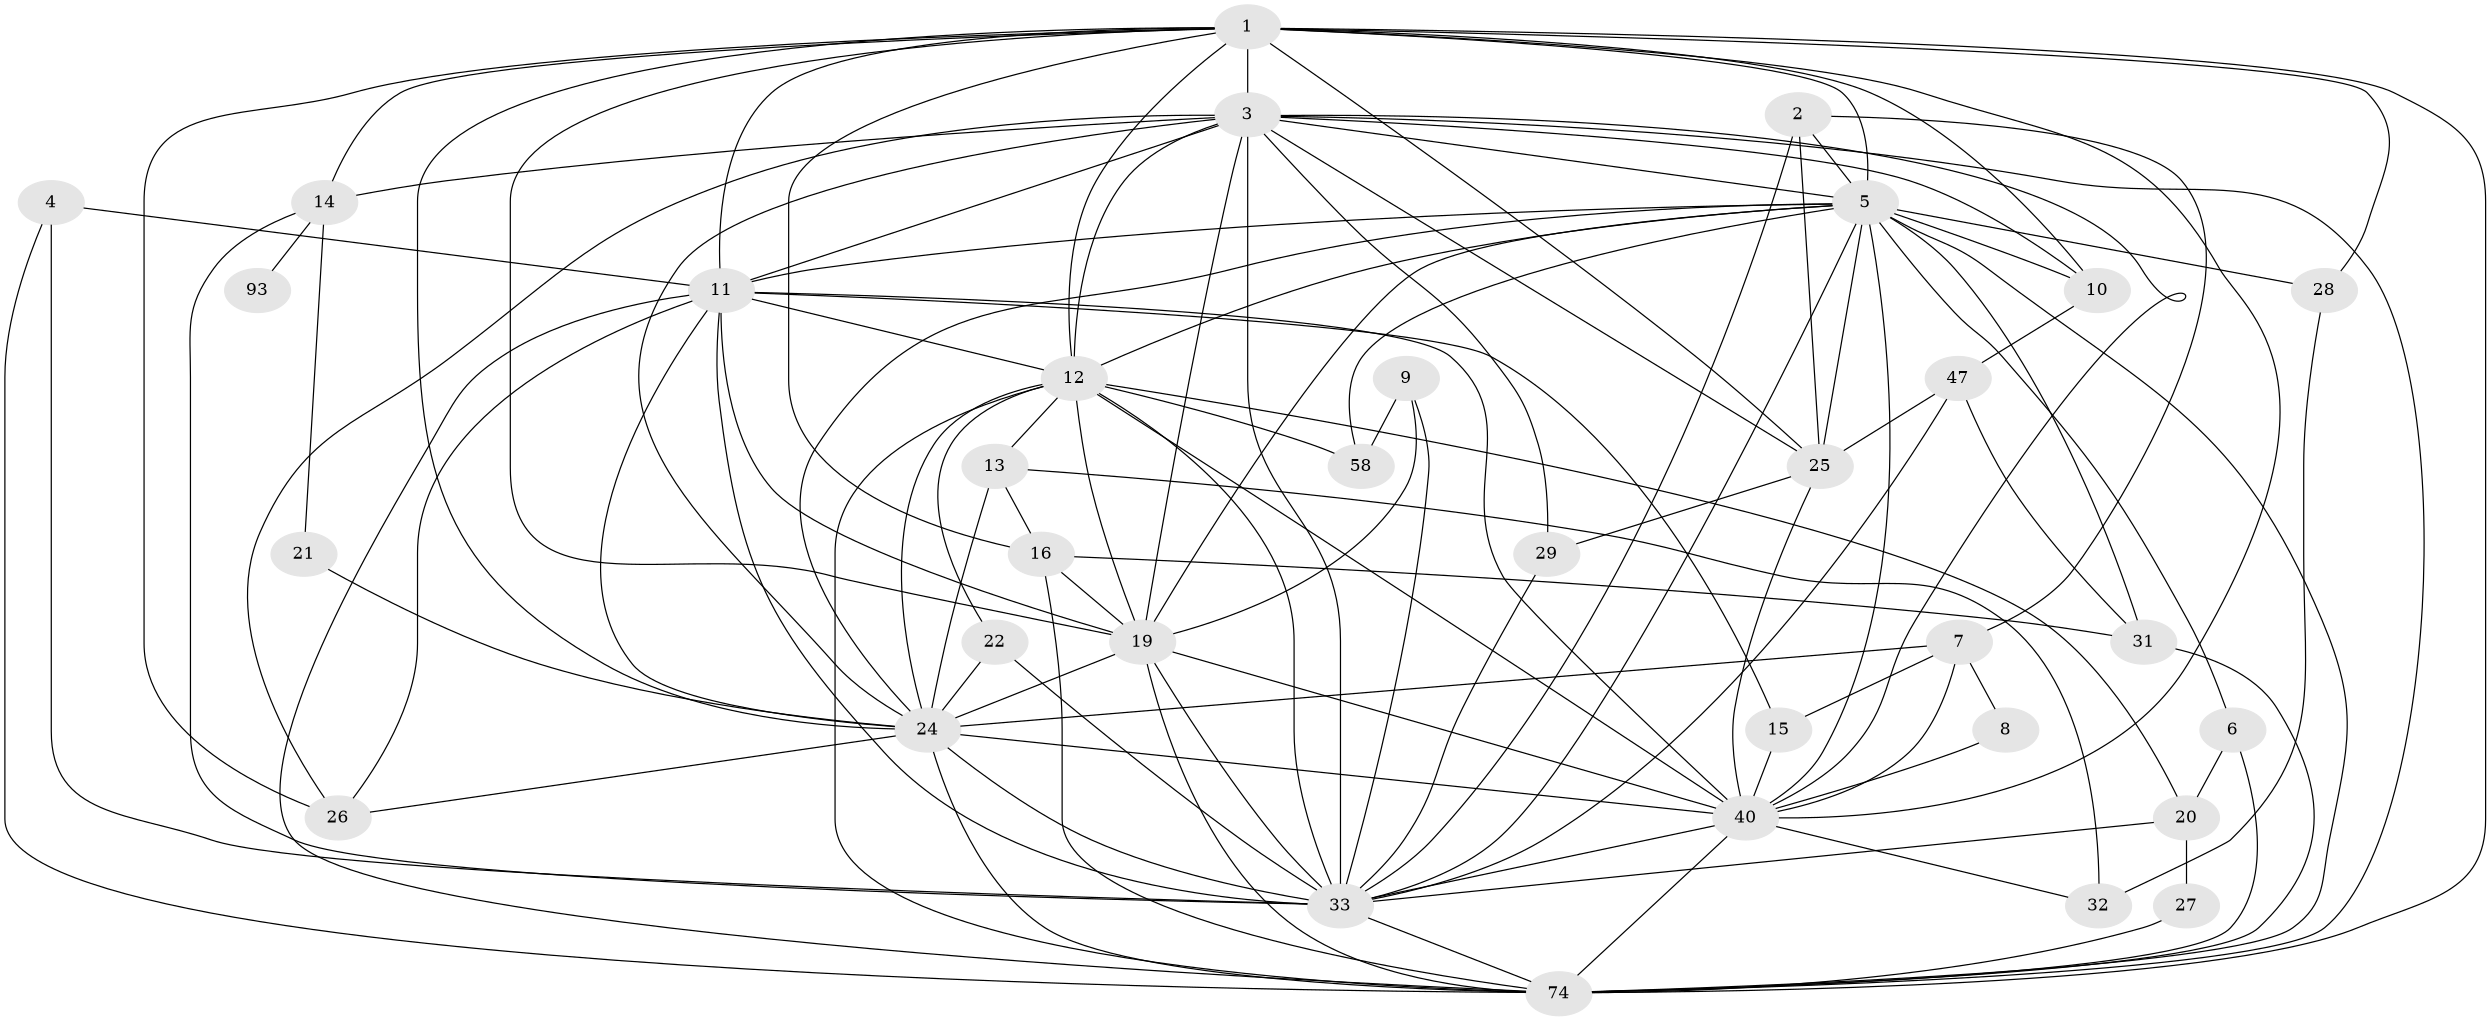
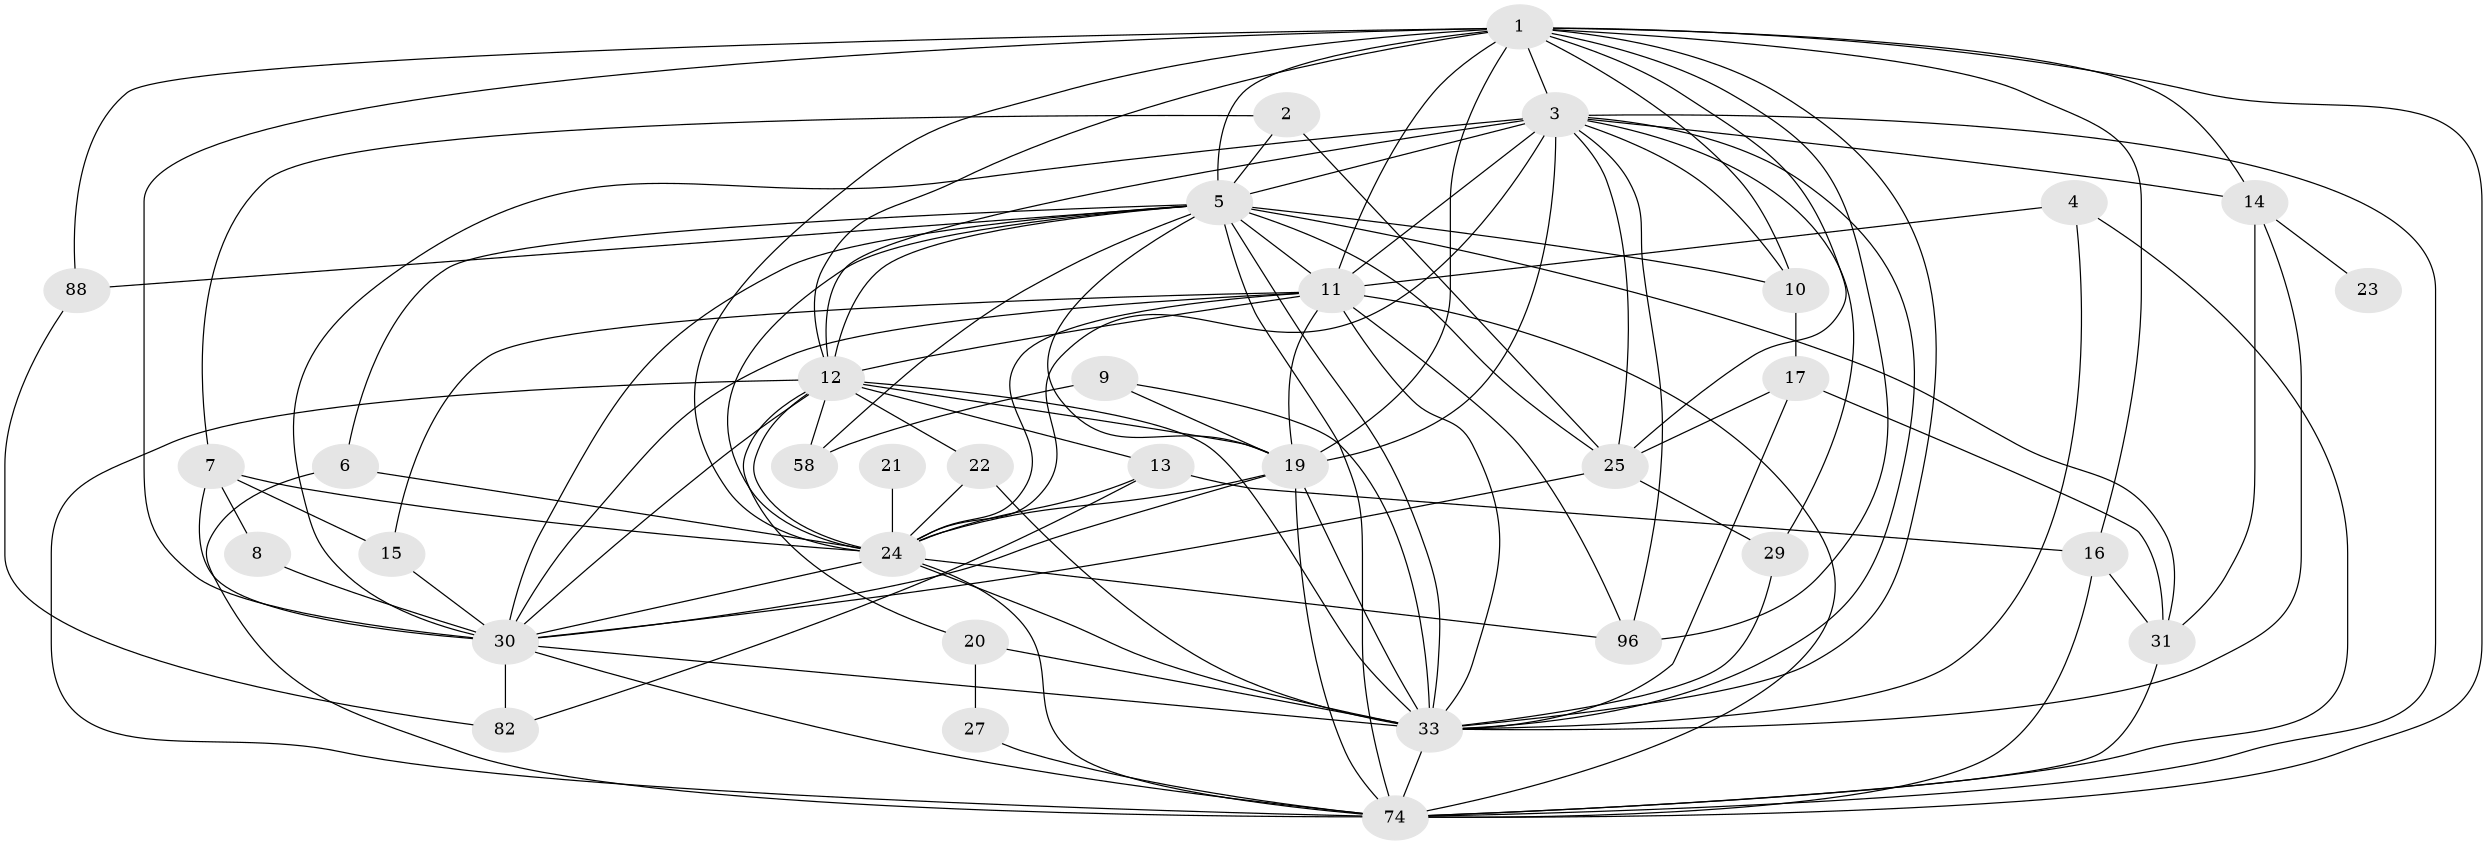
(258, 291) -> (2368, 291)
(2324, 291) -> (77, 291)
(314, 378) -> (2255, 436)
(1958, 378) -> (1796, 378)
(1620, 565) -> (1924, 459)
(1092, 598) -> none
(2210, 774) -> (619, 510)
(338, 818) -> (1629, 642)
(1746, 818) -> (505, 642)
(2099, 906) -> (505, 730)
